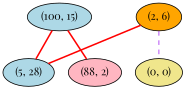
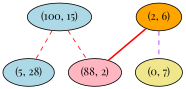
(95, 44) -> (127, 45)
(44, 45) -> (44, 45)
(77, 45) -> (77, 45)
(159, 72) -> (159, 72)
